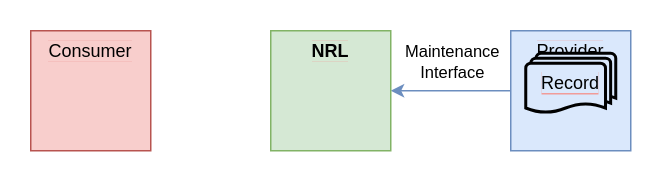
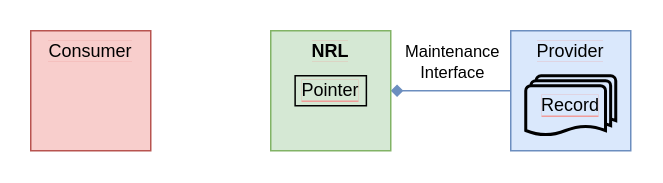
(571, 83) -> (571, 106)
none -> (331, 91)
(402, 91) -> (403, 91)
